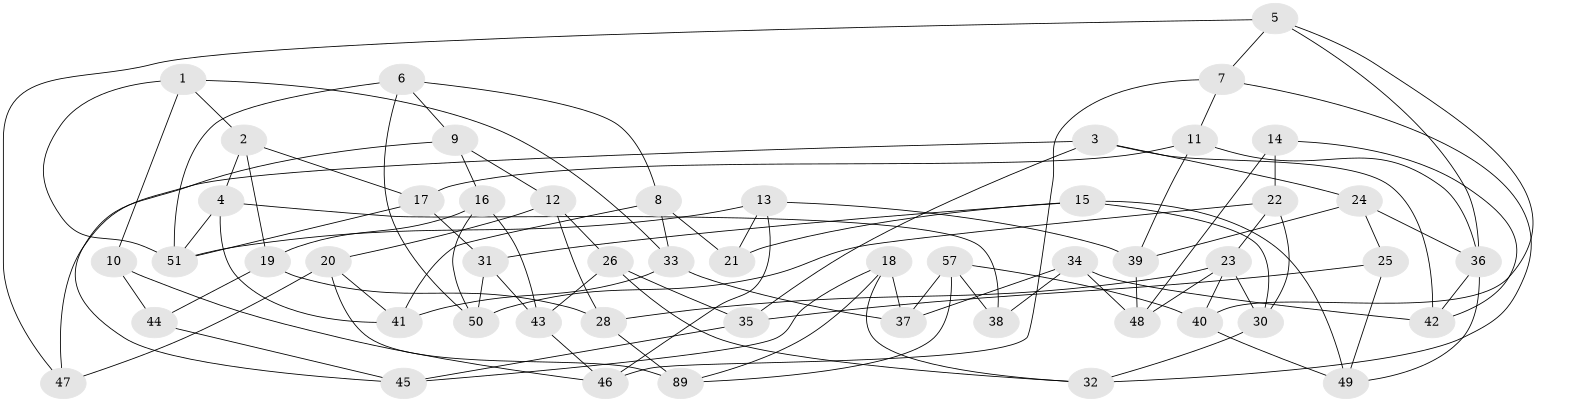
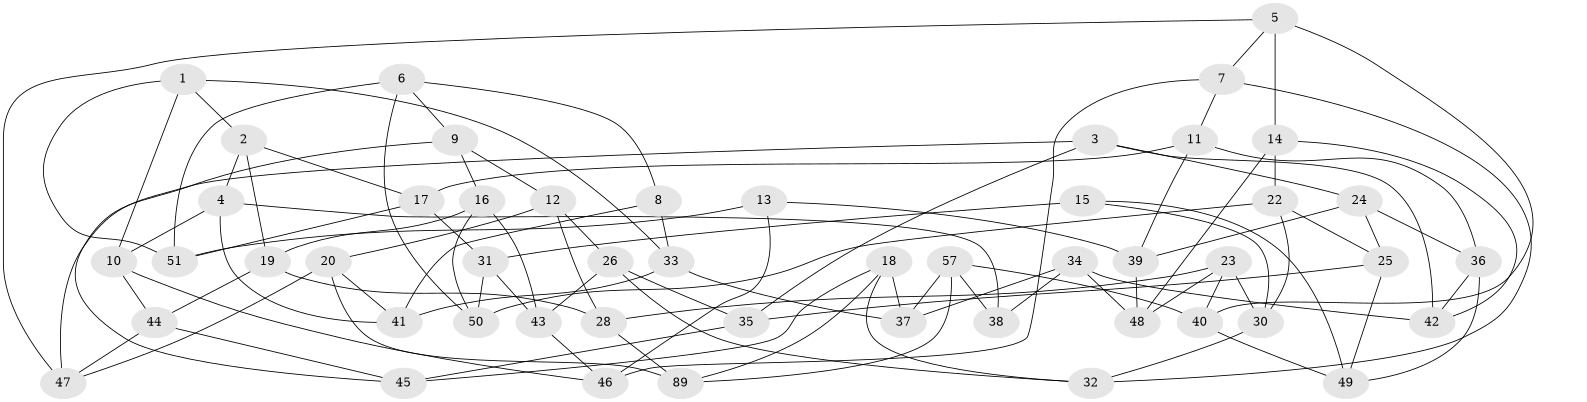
(1411, 119) -> (1275, 79)
(1258, 223) -> (1331, 231)
(198, 231) -> (168, 231)
(732, 262) -> none
none -> (109, 353)
